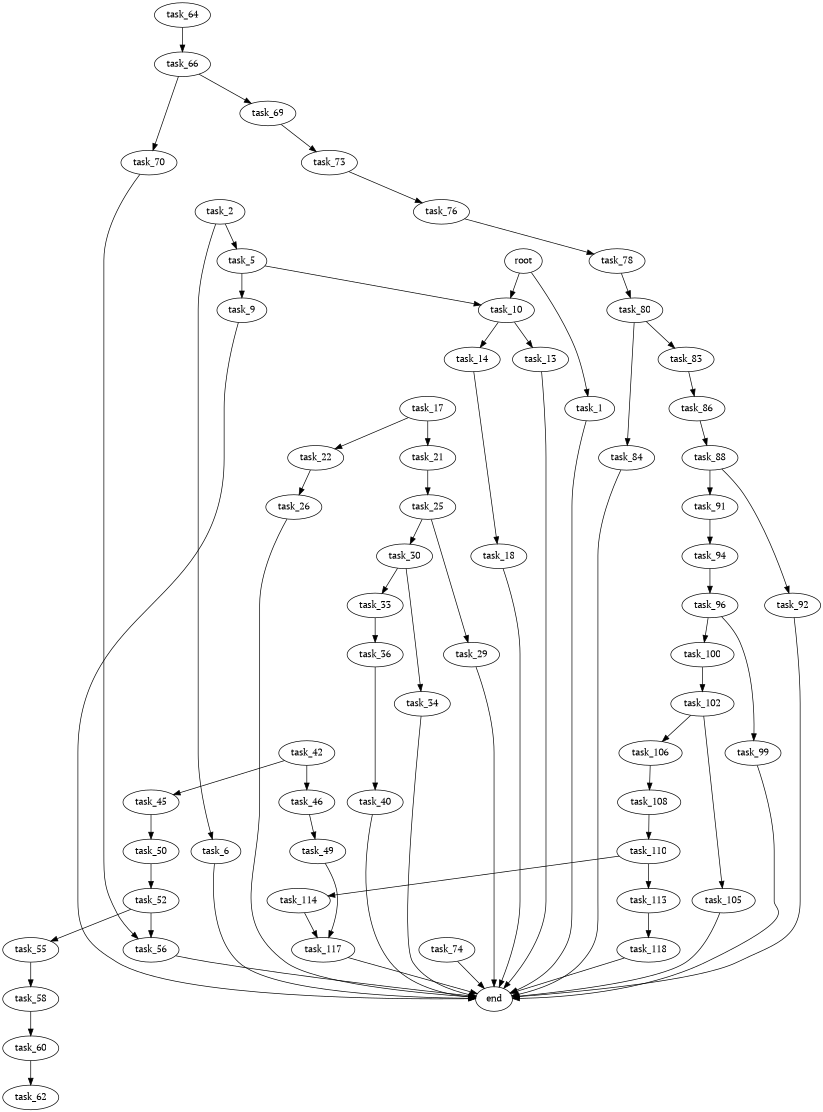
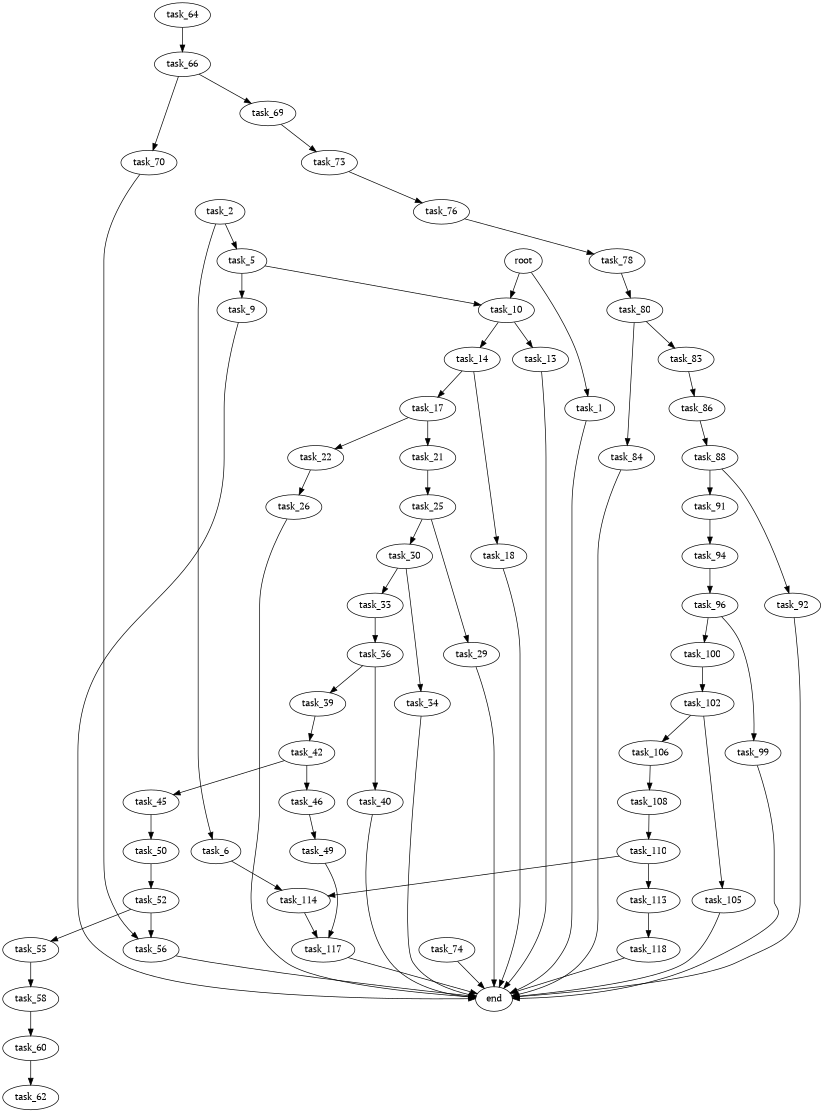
none -> (452, 382)
none -> (318, 704)
(299, 985) -> (257, 876)
